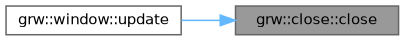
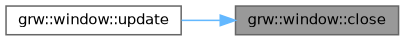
(317, 20) -> (317, 20)
